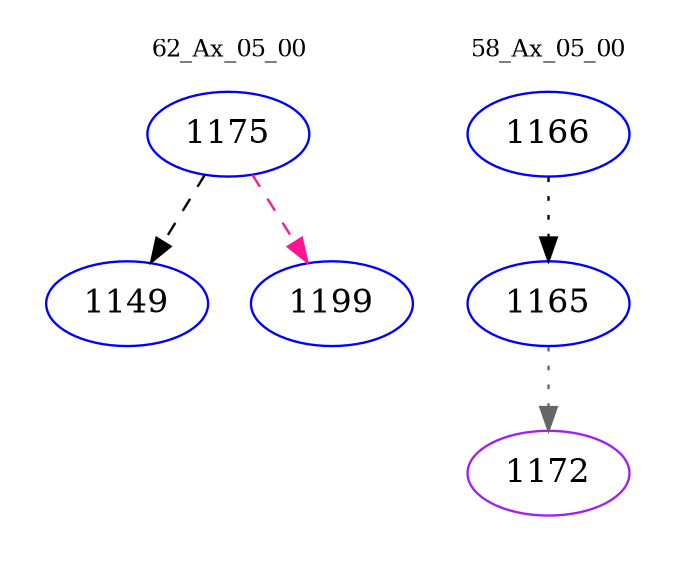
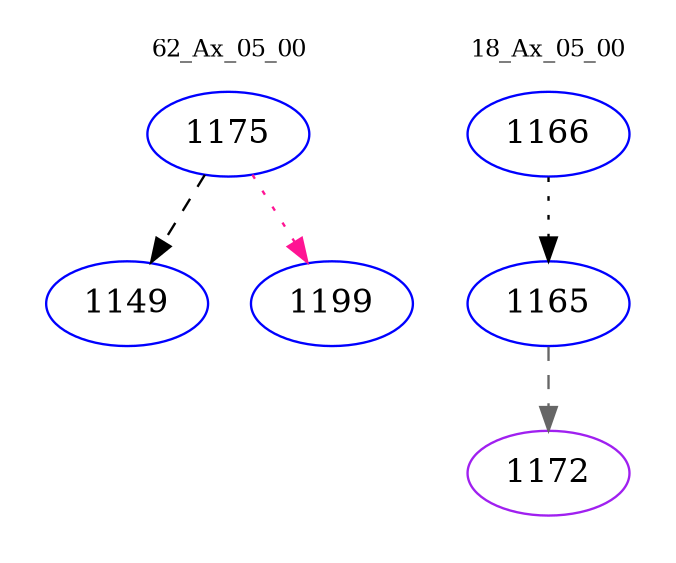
(549, 51) -> (549, 51)
(273, 208) -> (273, 208)
(549, 377) -> (549, 377)
